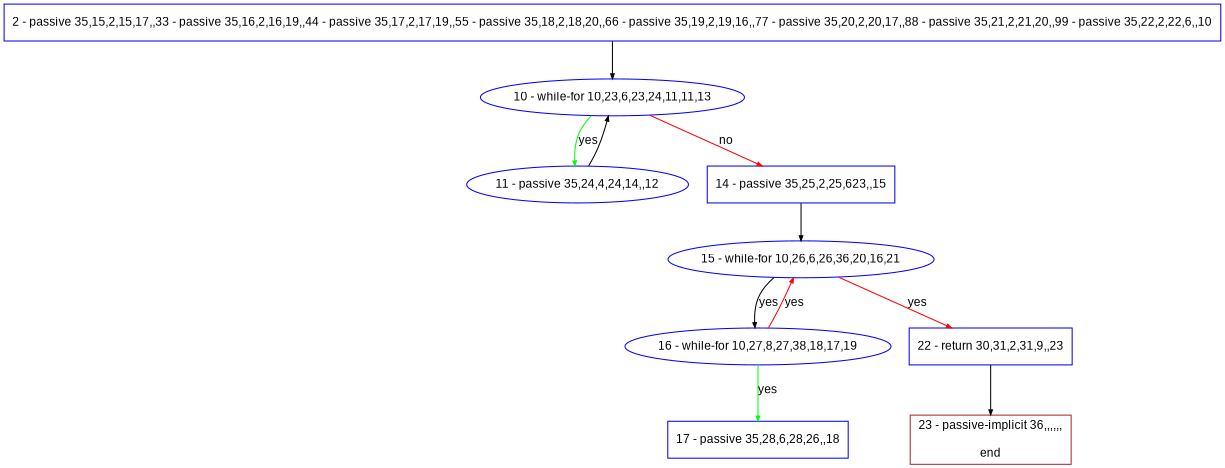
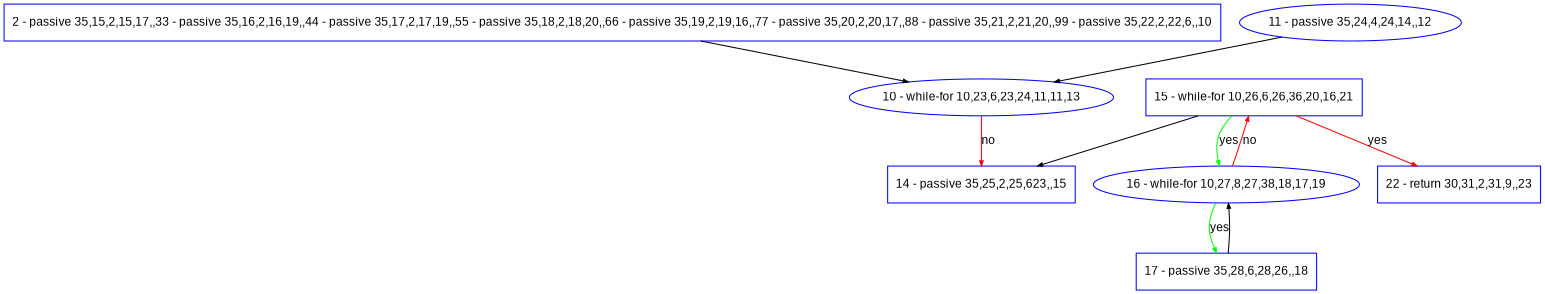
(578, 136) -> none
(801, 219) -> (1120, 140)
none -> (1230, 231)
(801, 259) -> (1254, 97)
(758, 298) -> (1219, 136)
(794, 303) -> (1250, 141)
(991, 440) -> none
